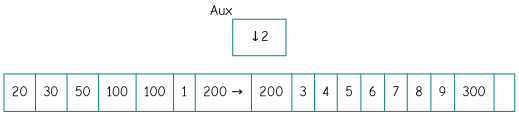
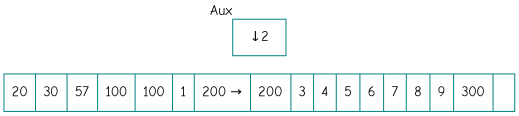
(83, 92) -> (82, 92)
